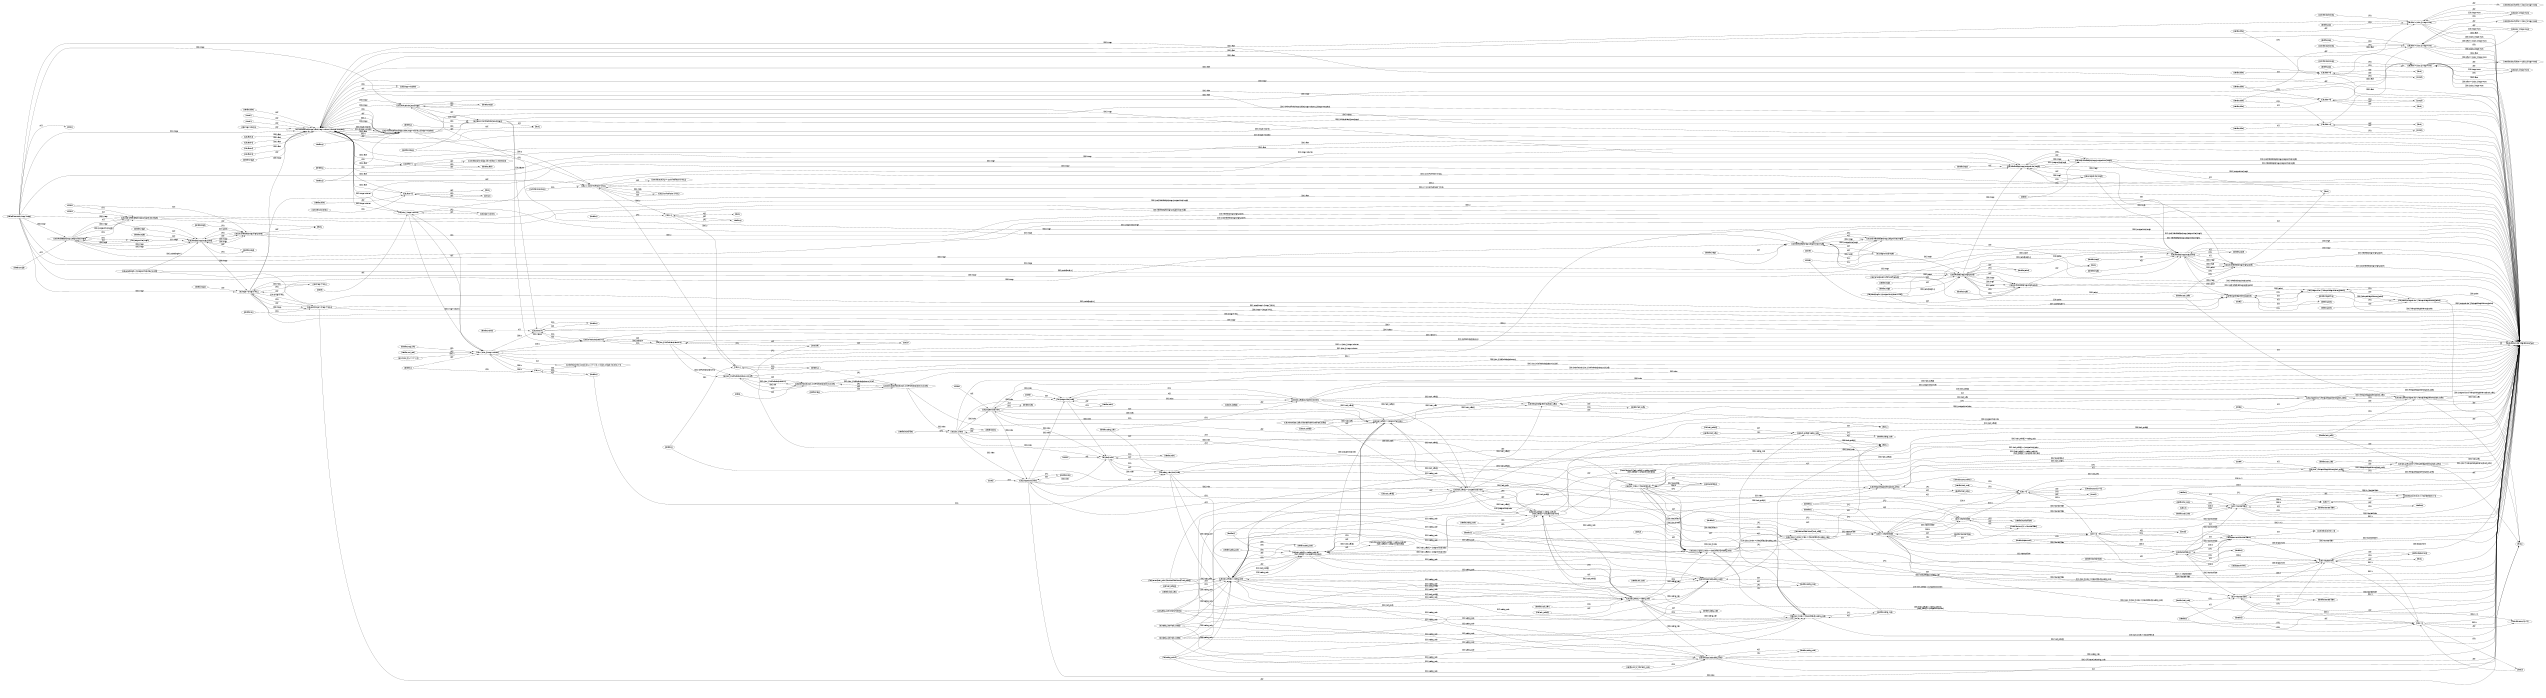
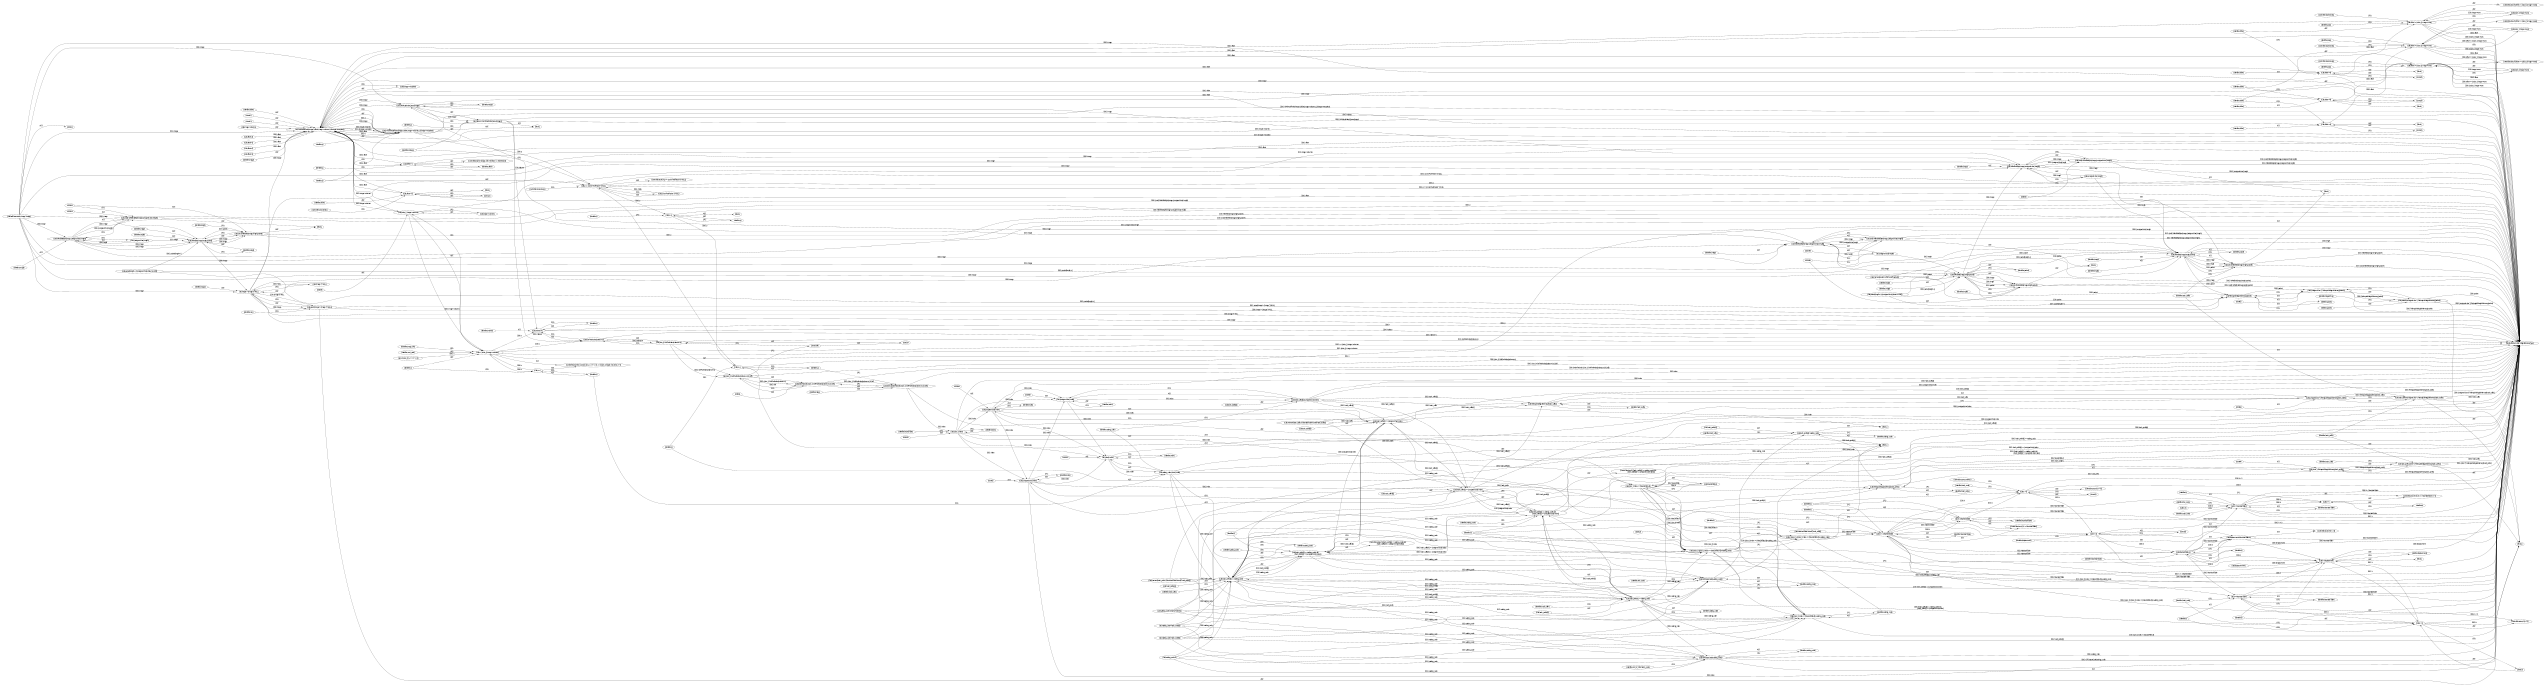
none -> (906, 438)
(1727, 497) -> (1835, 416)
(2061, 543) -> (2028, 552)
